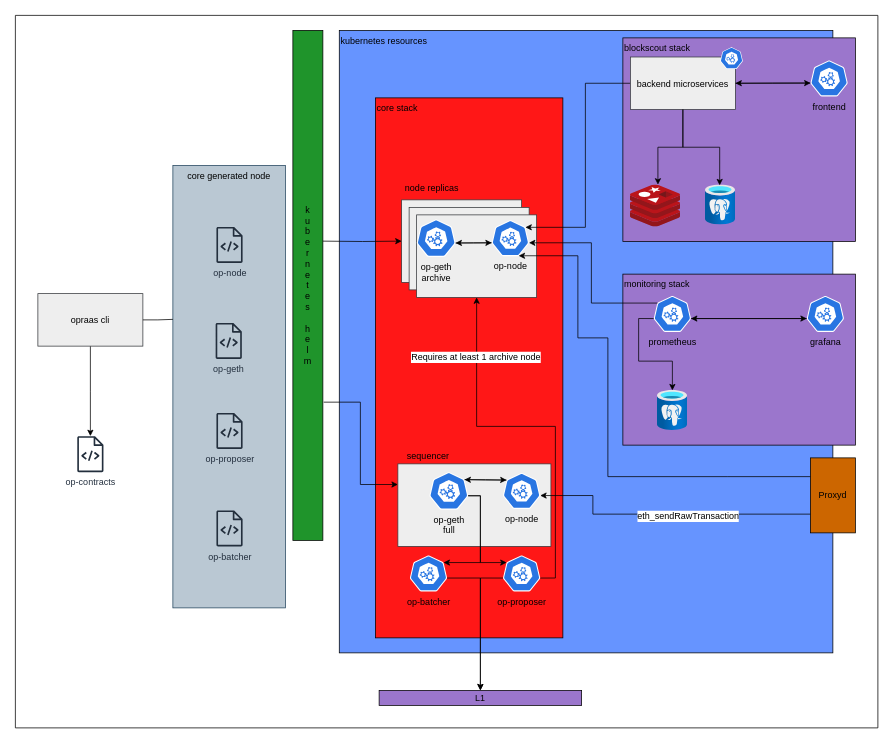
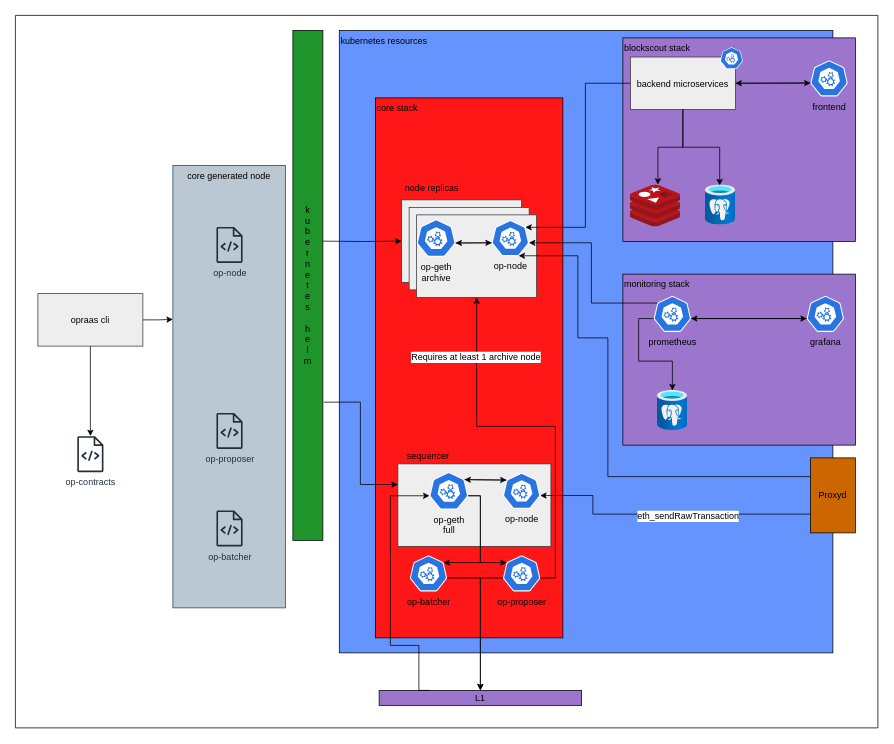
(168, 320) -> (166, 320)
(229, 341) -> none
none -> (390, 569)
